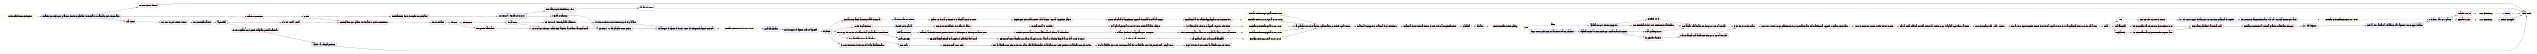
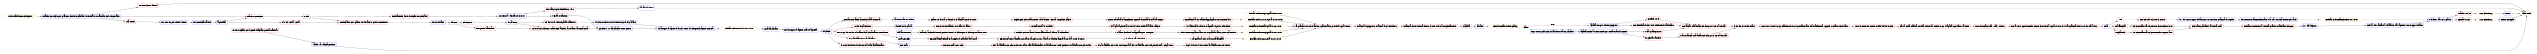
(1553, 25) -> (1553, 25)
(236, 26) -> (236, 20)
(1526, 28) -> (1526, 28)
